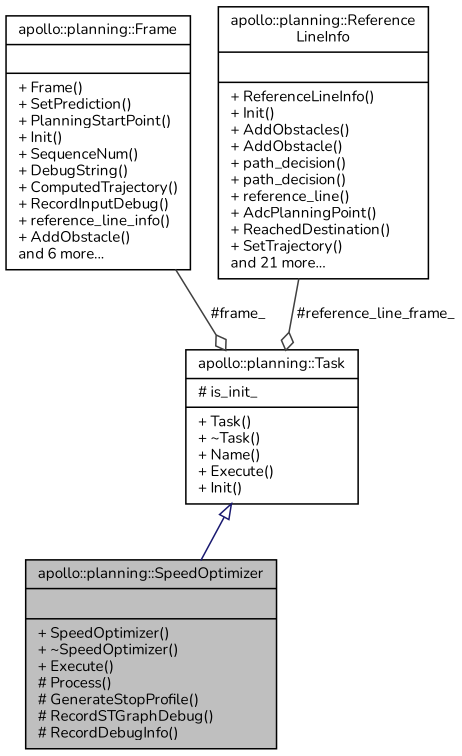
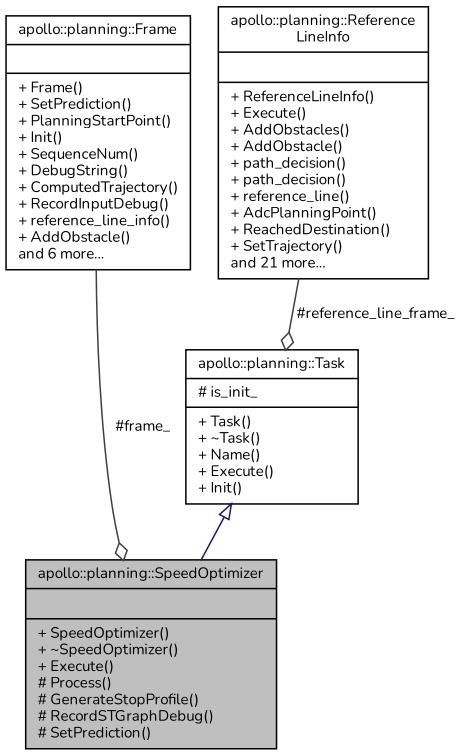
(253, 113) -> (269, 113)
(196, 302) -> (101, 406)
(109, 733) -> (95, 733)
